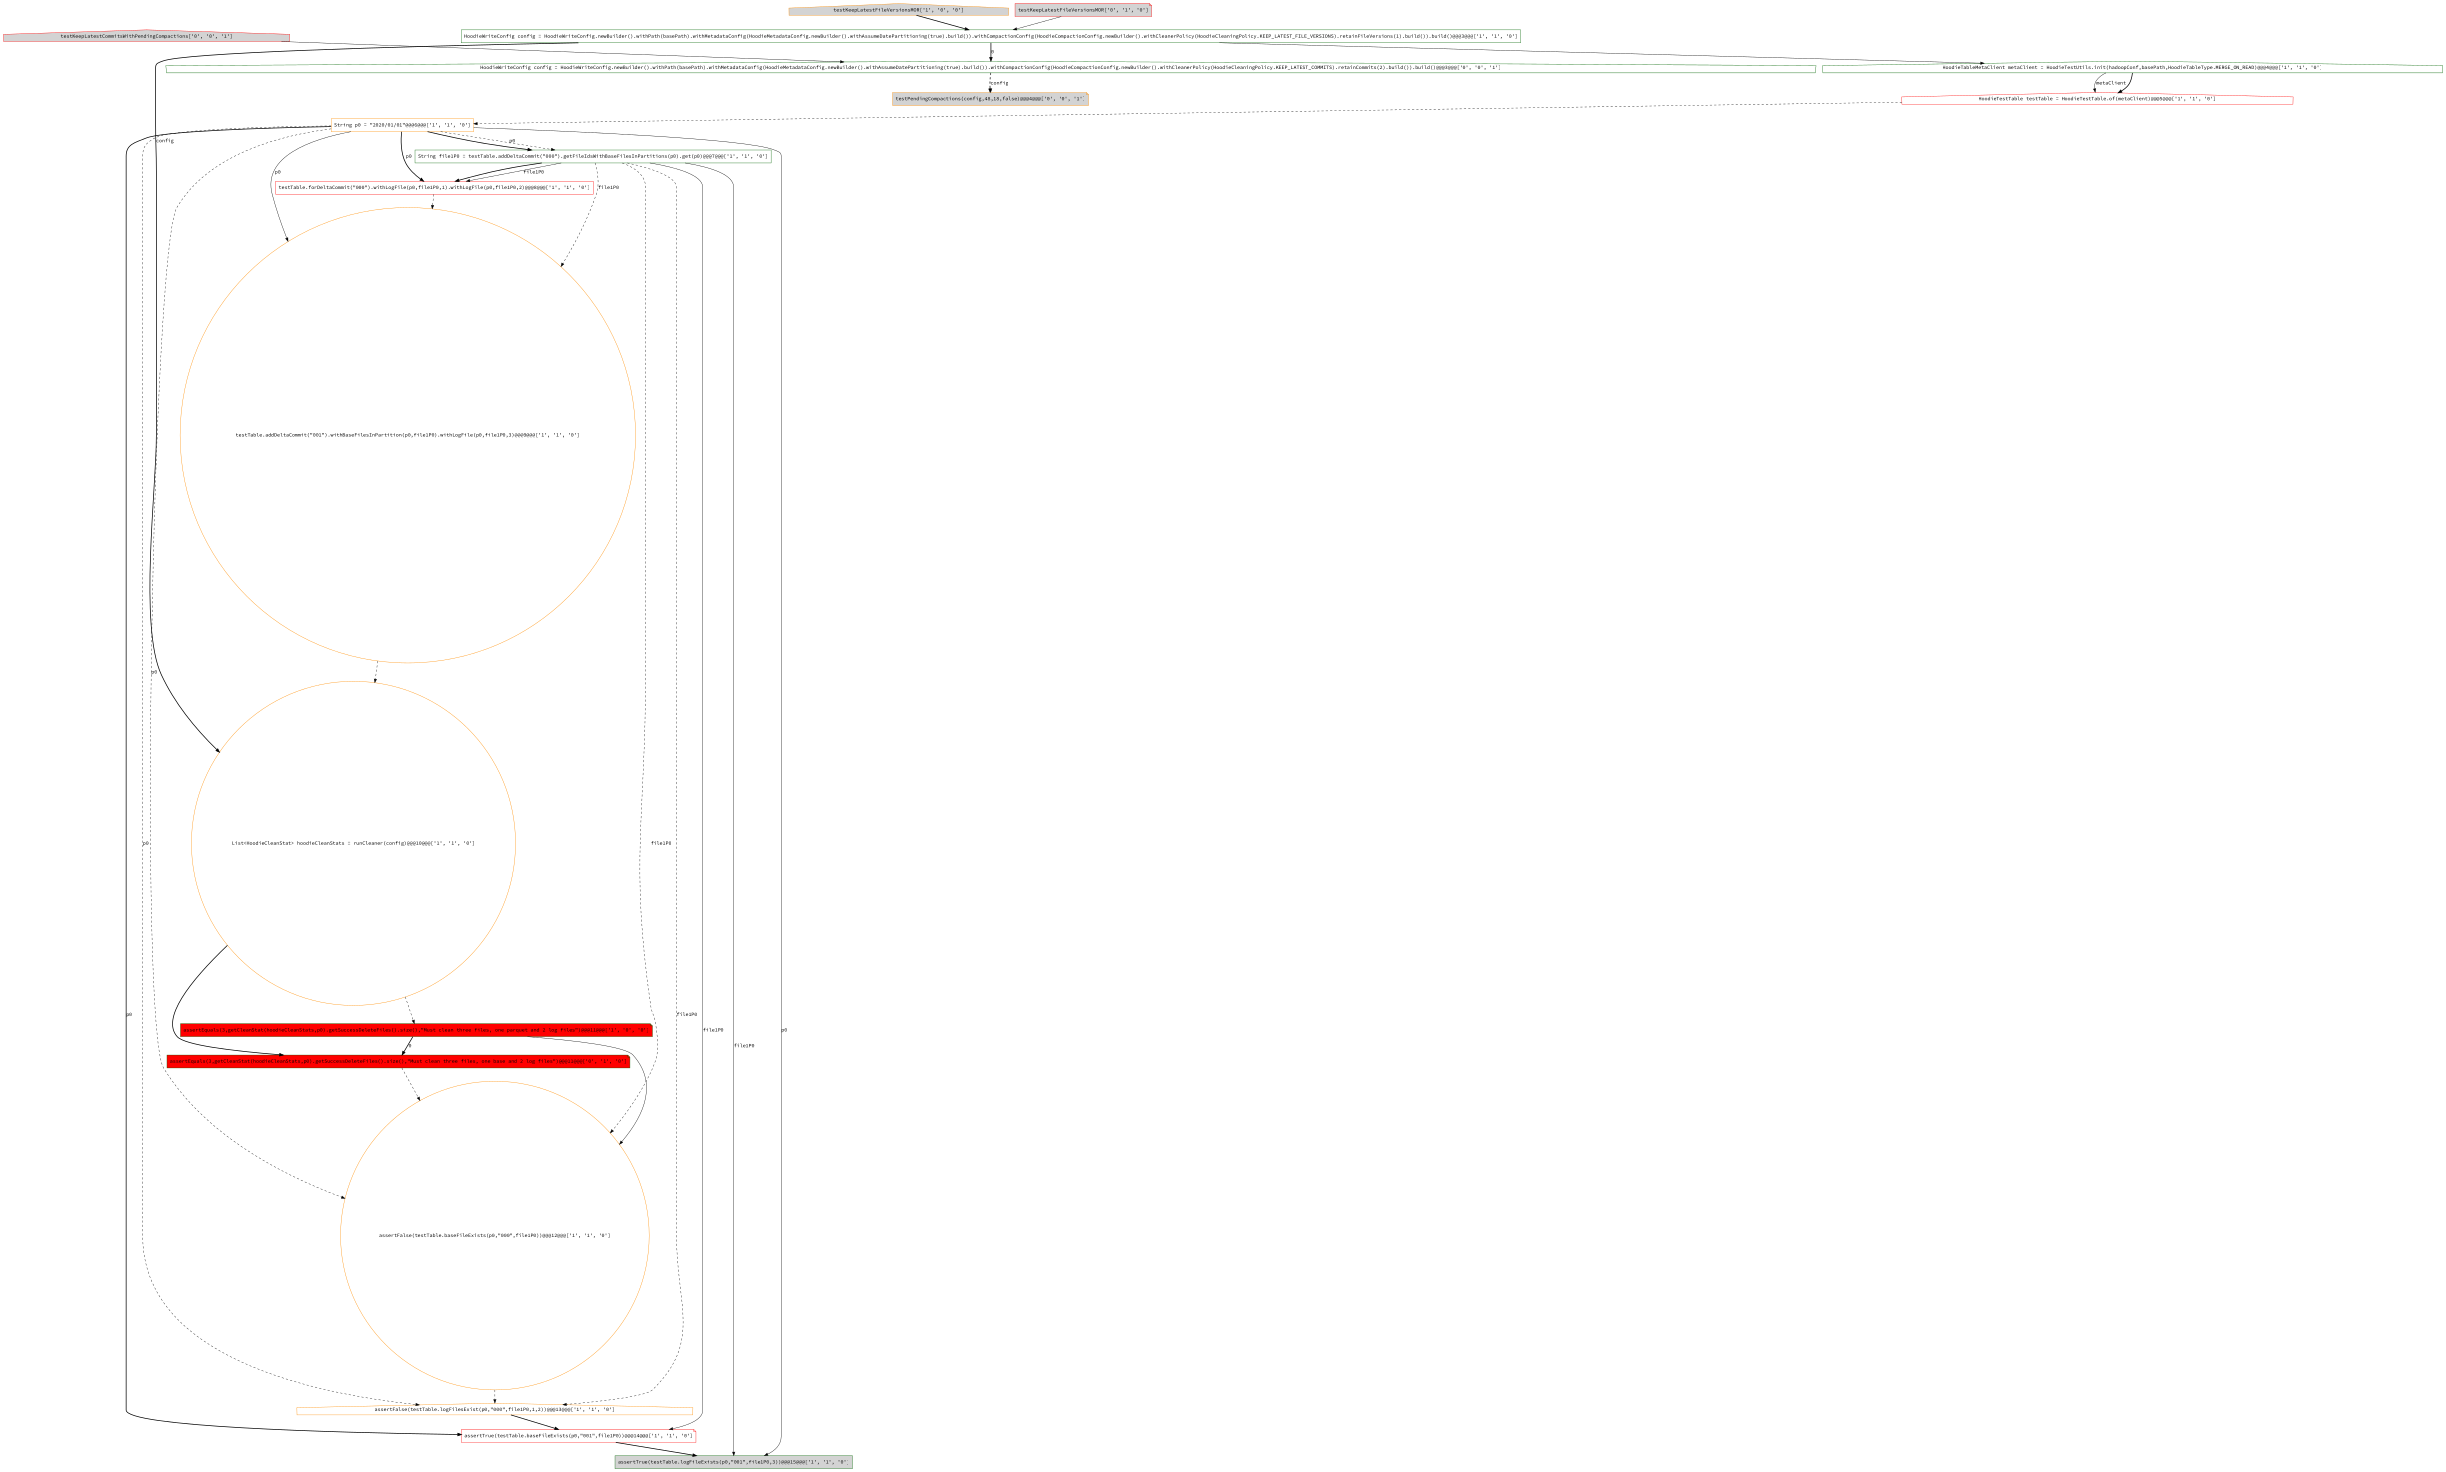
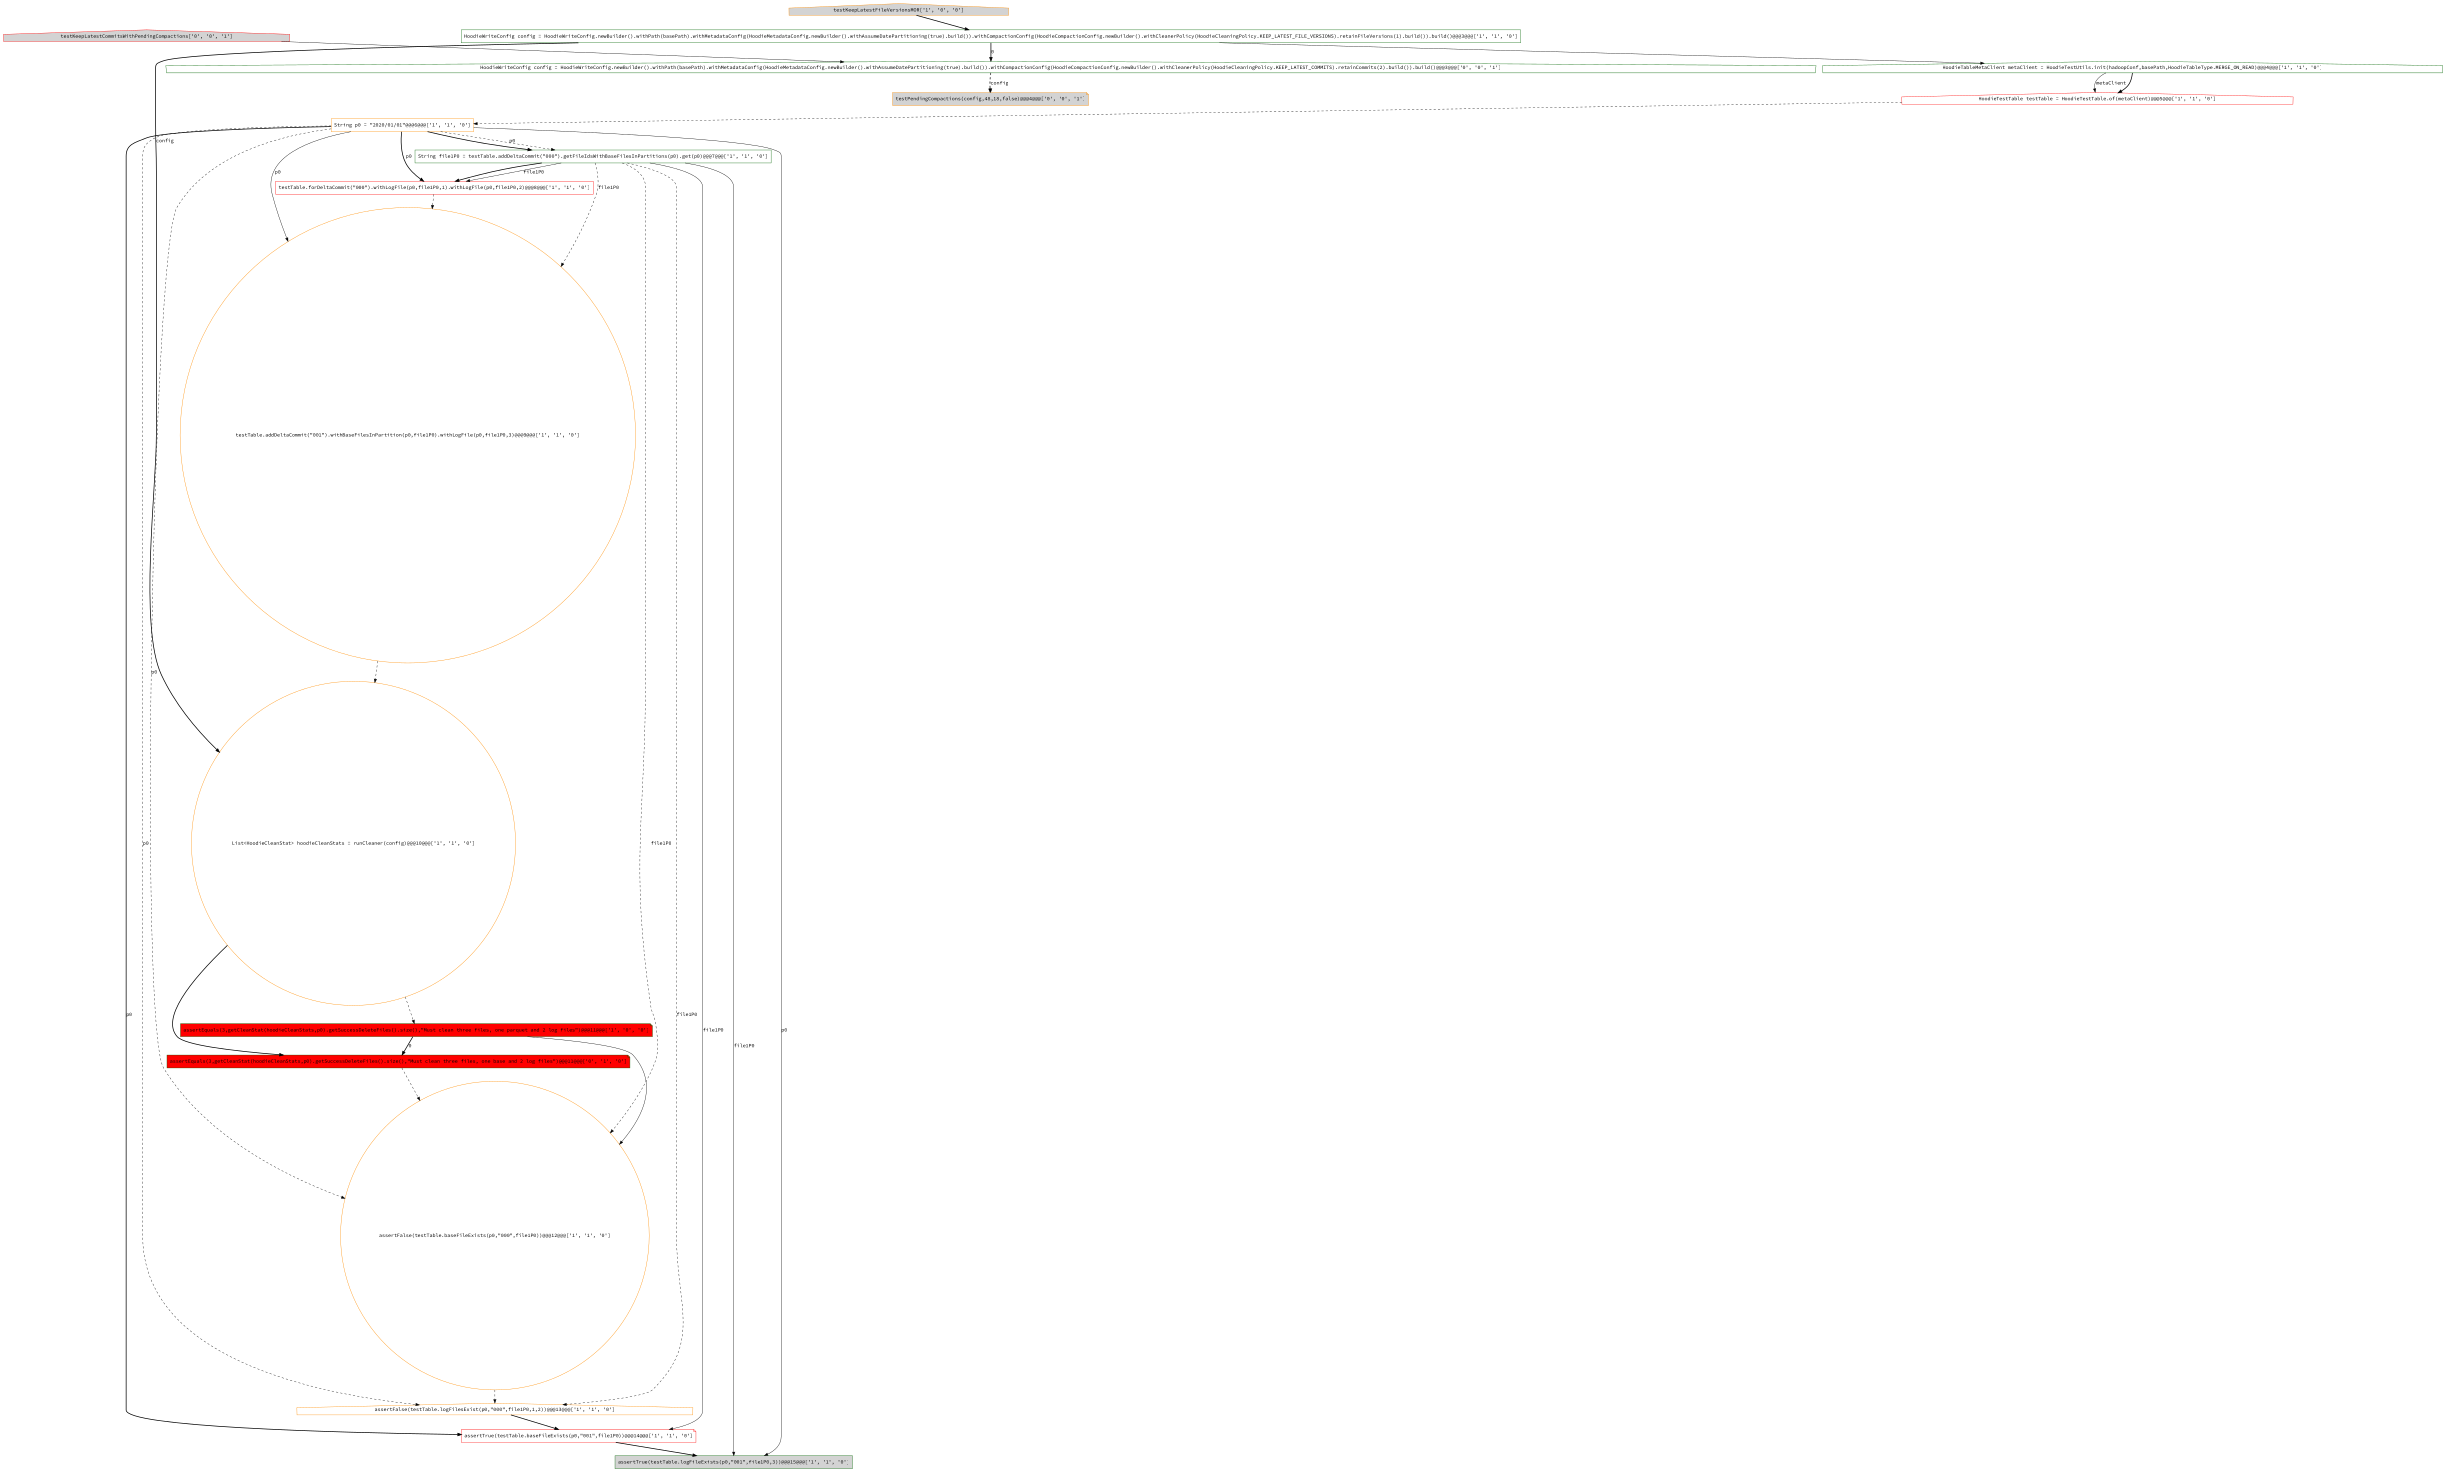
(1083, 10) -> none
